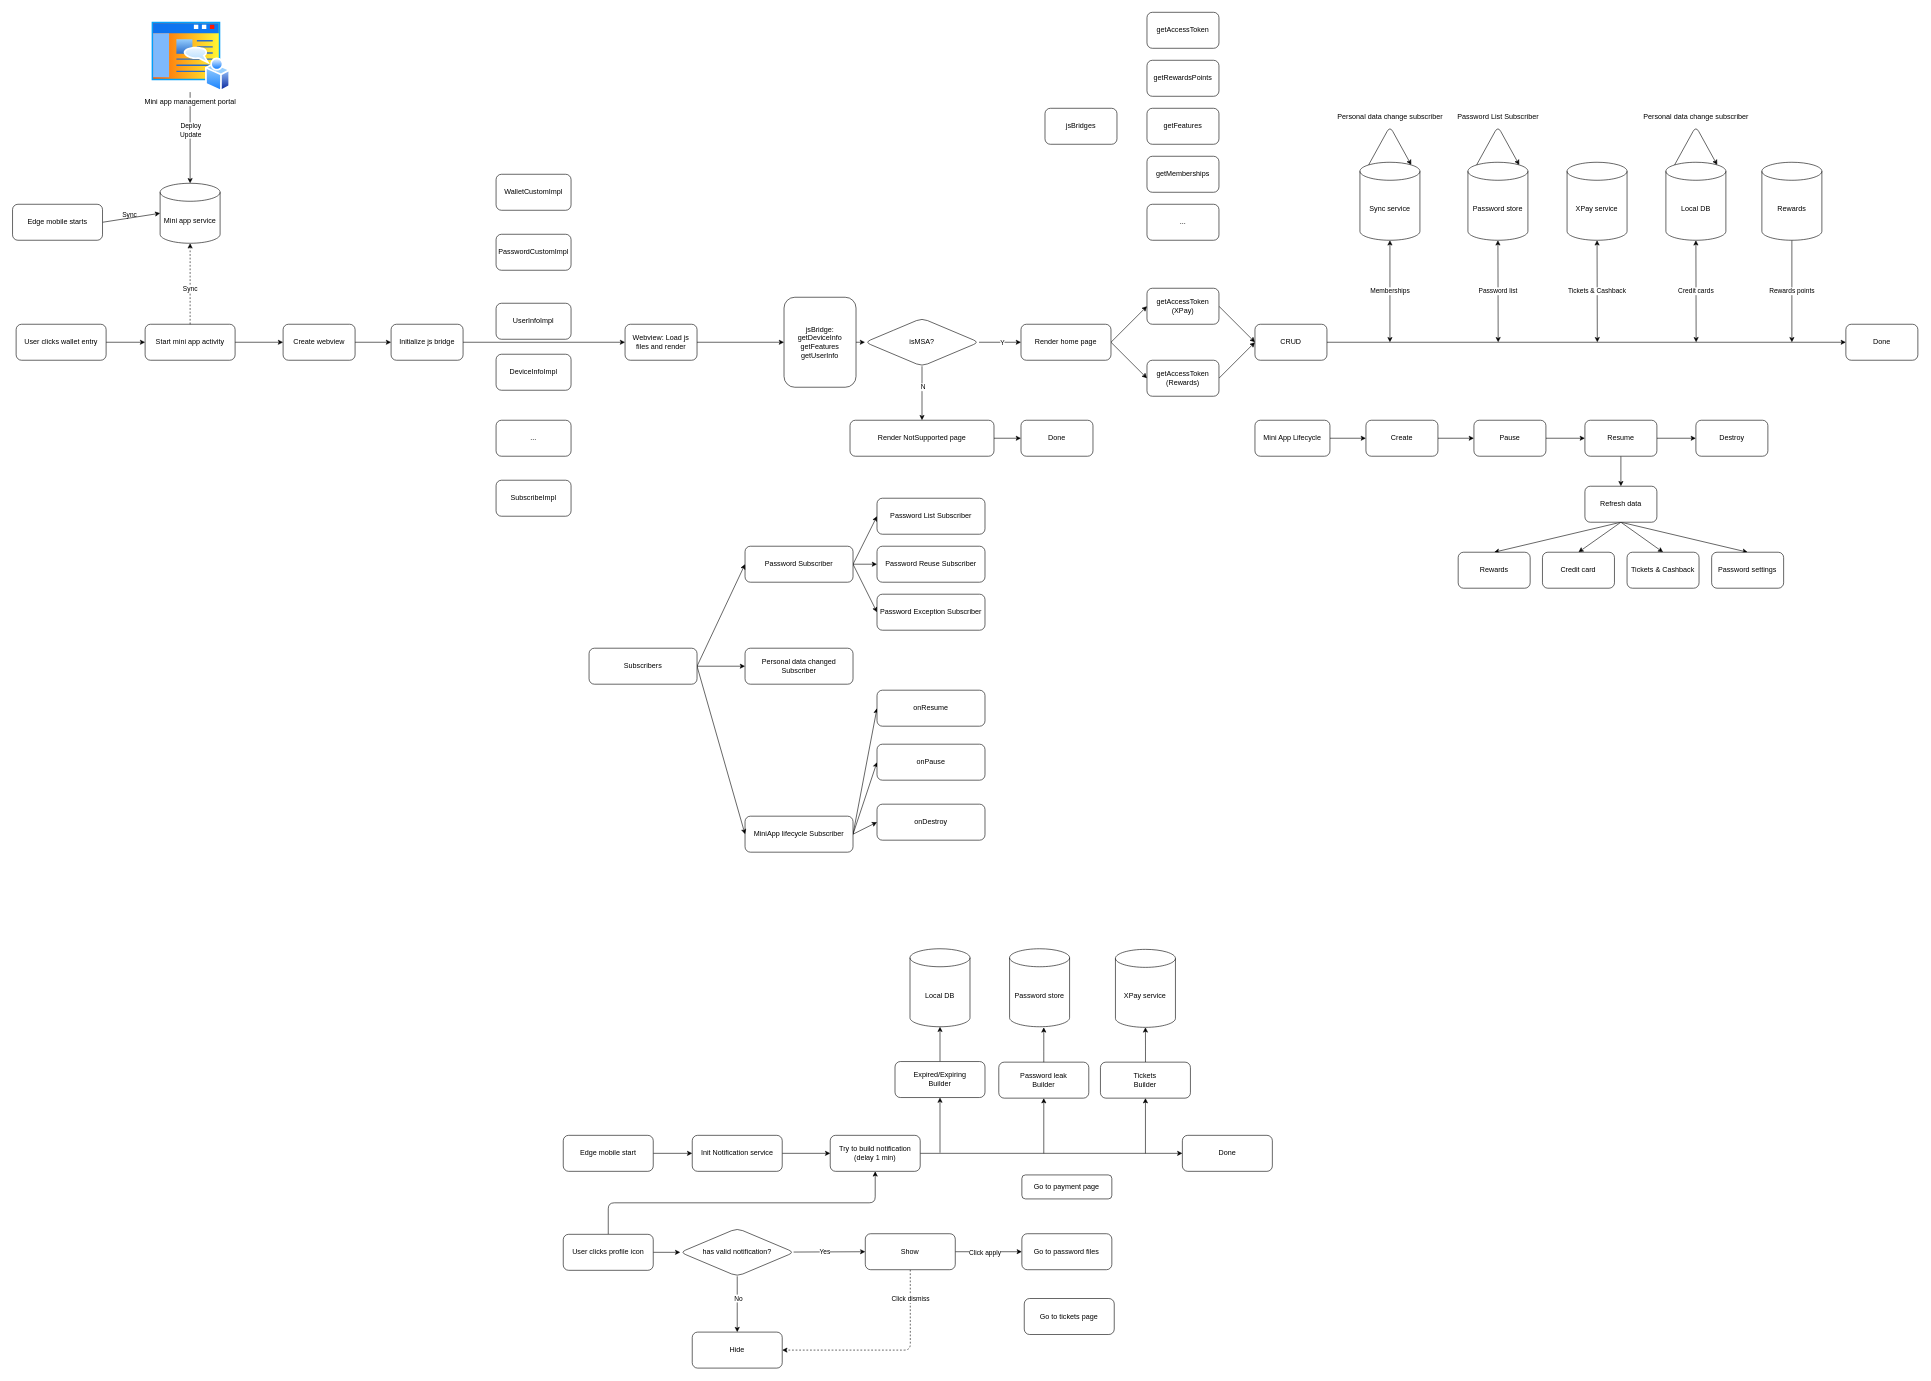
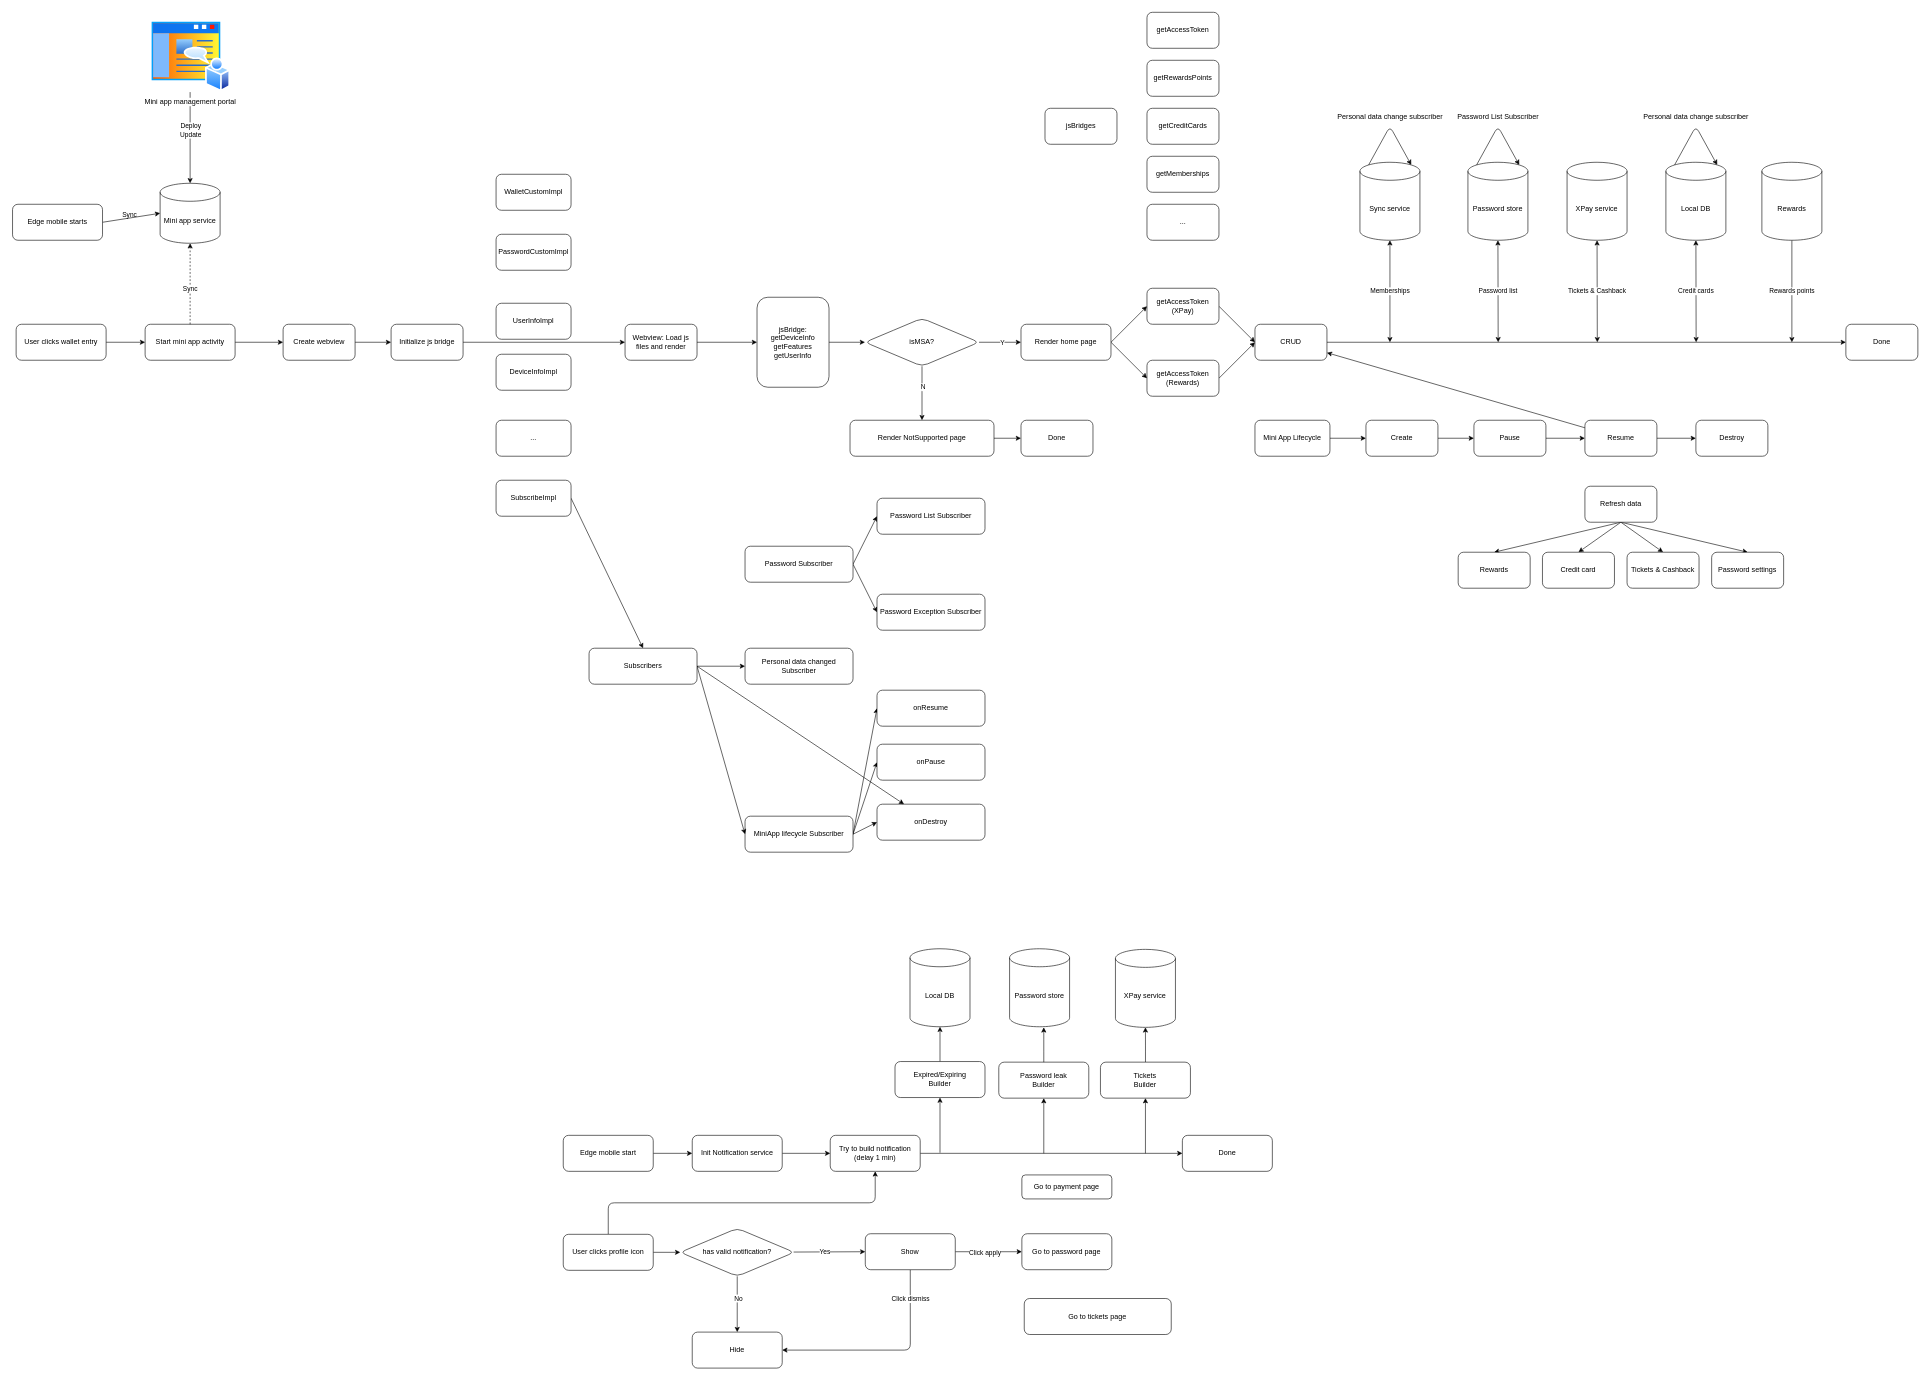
(1183, 126) -> (1183, 126)
(820, 342) -> (793, 342)
(1621, 480) -> (1458, 391)
none -> (580, 517)
(871, 564) -> none
(931, 564) -> none
(721, 614) -> (800, 735)
(1067, 1252) -> (1067, 1252)
(1069, 1317) -> (1098, 1317)
(887, 1350) -> (887, 1350)
